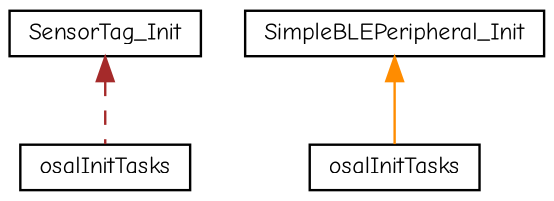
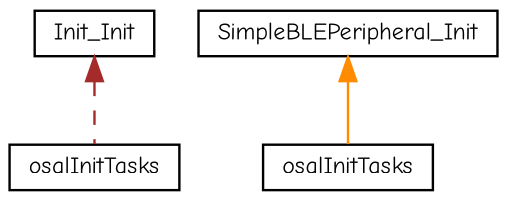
(105, 33) -> (94, 33)
